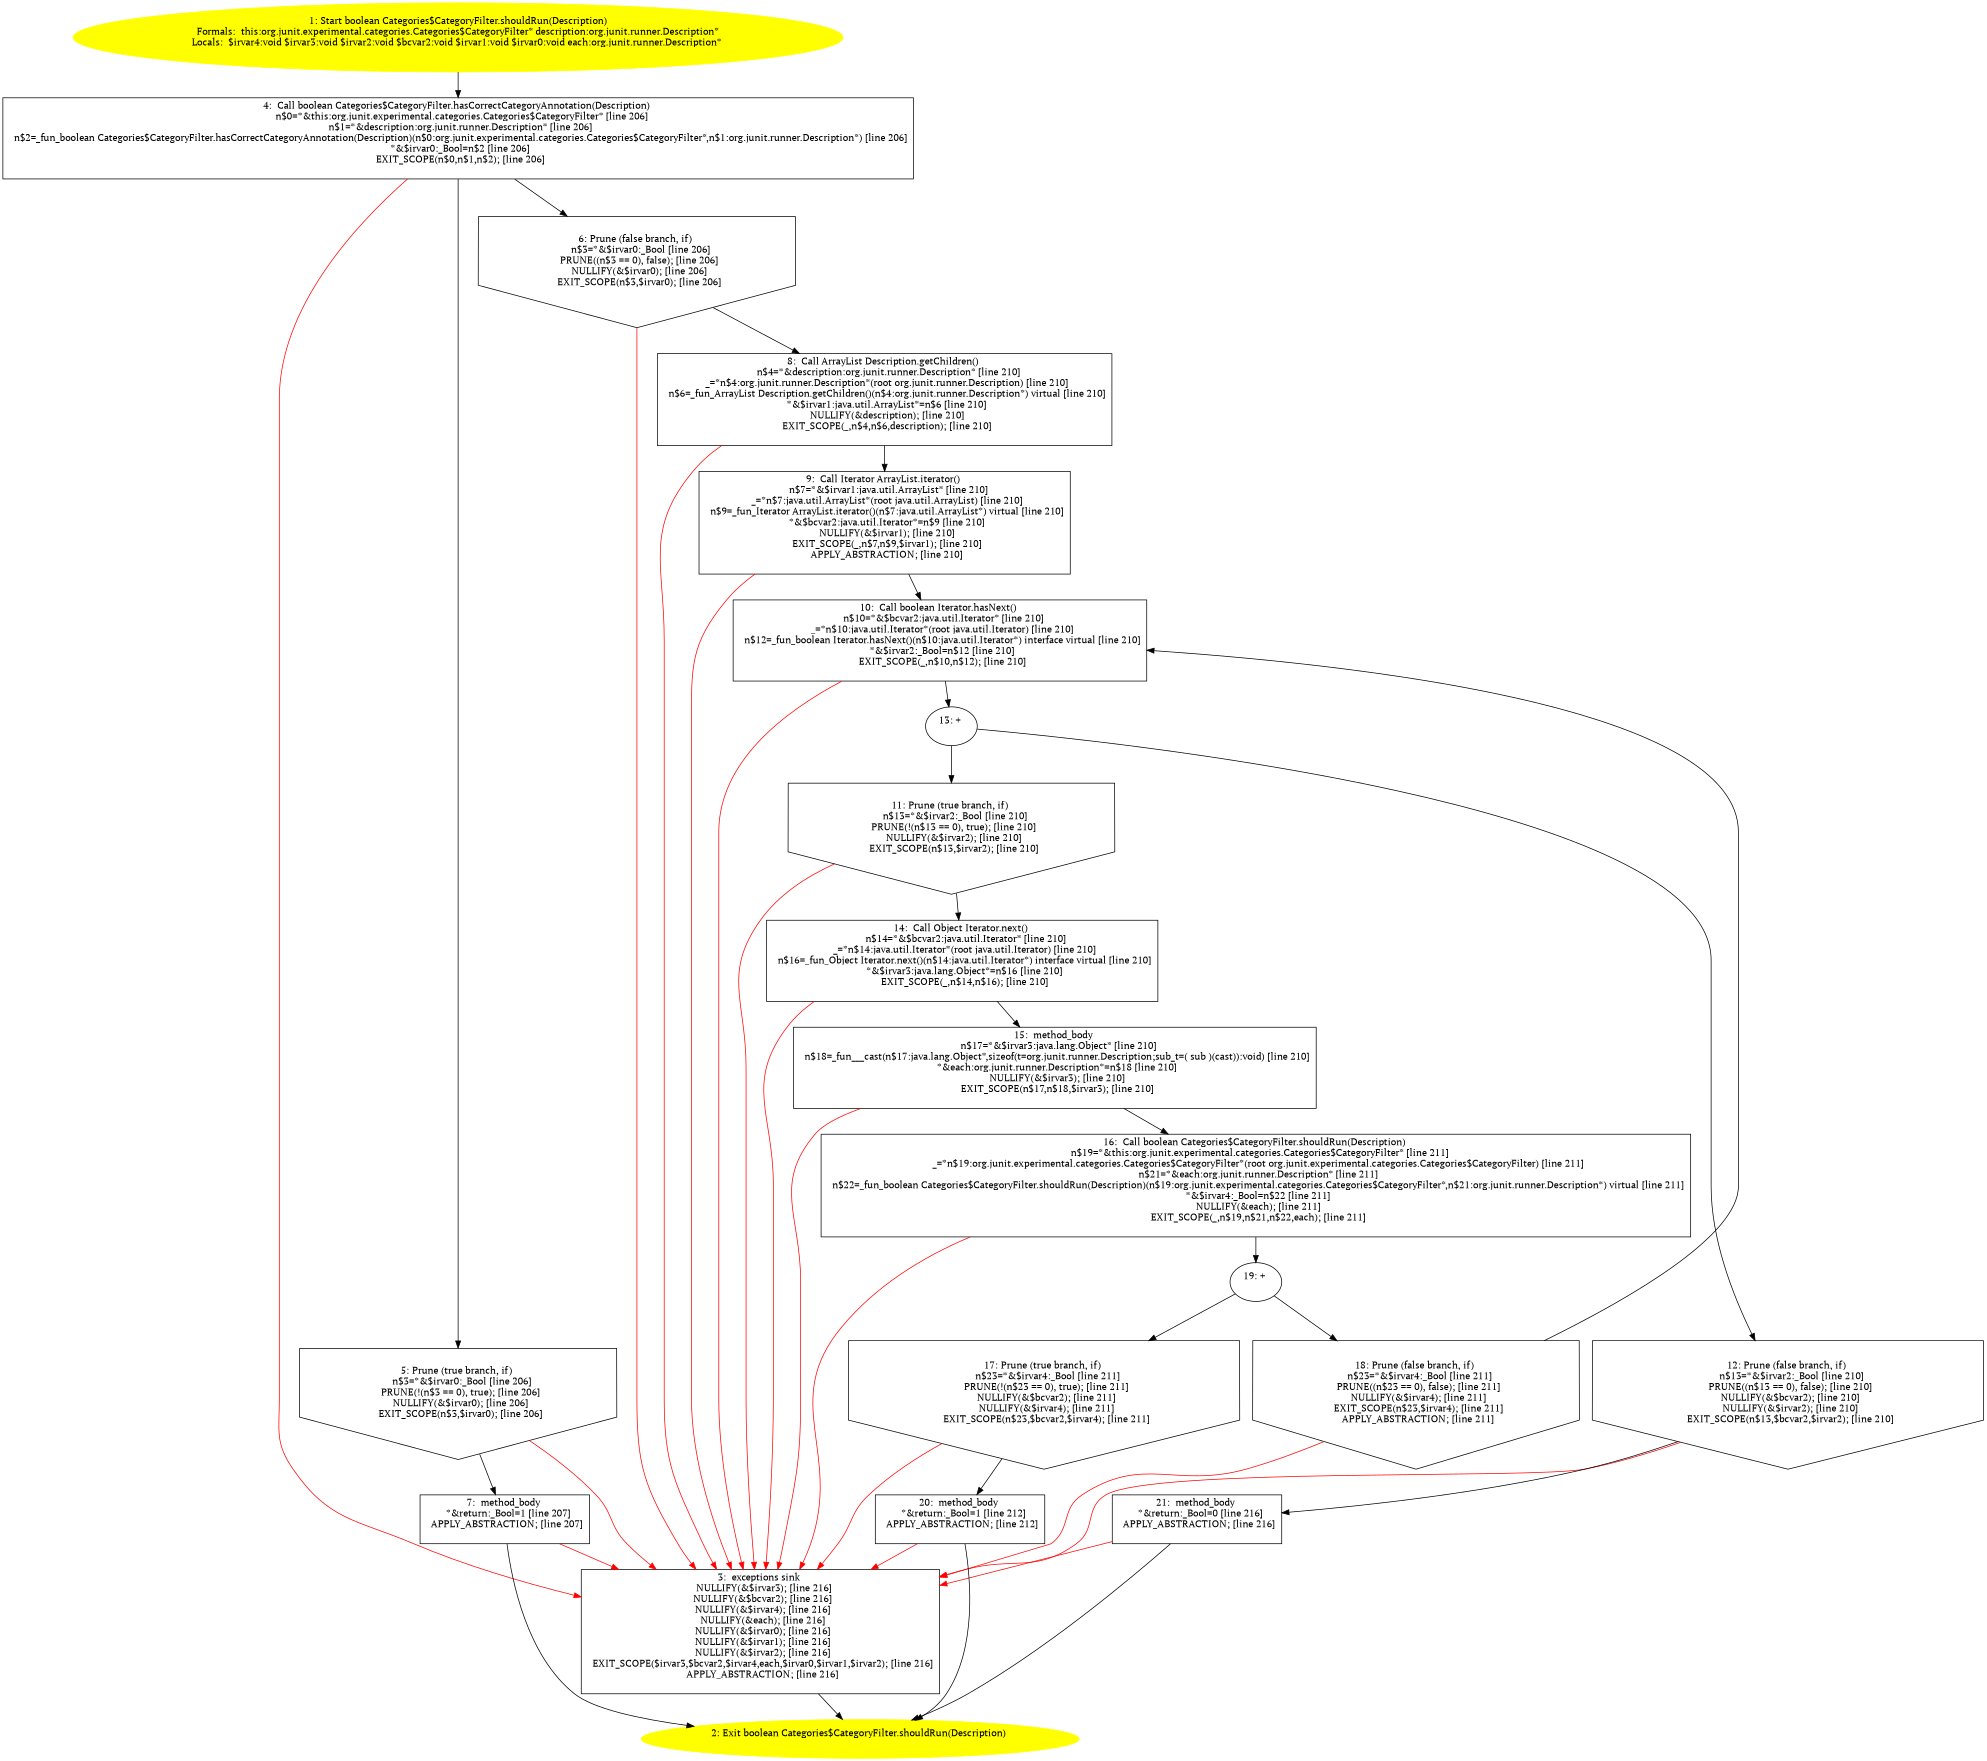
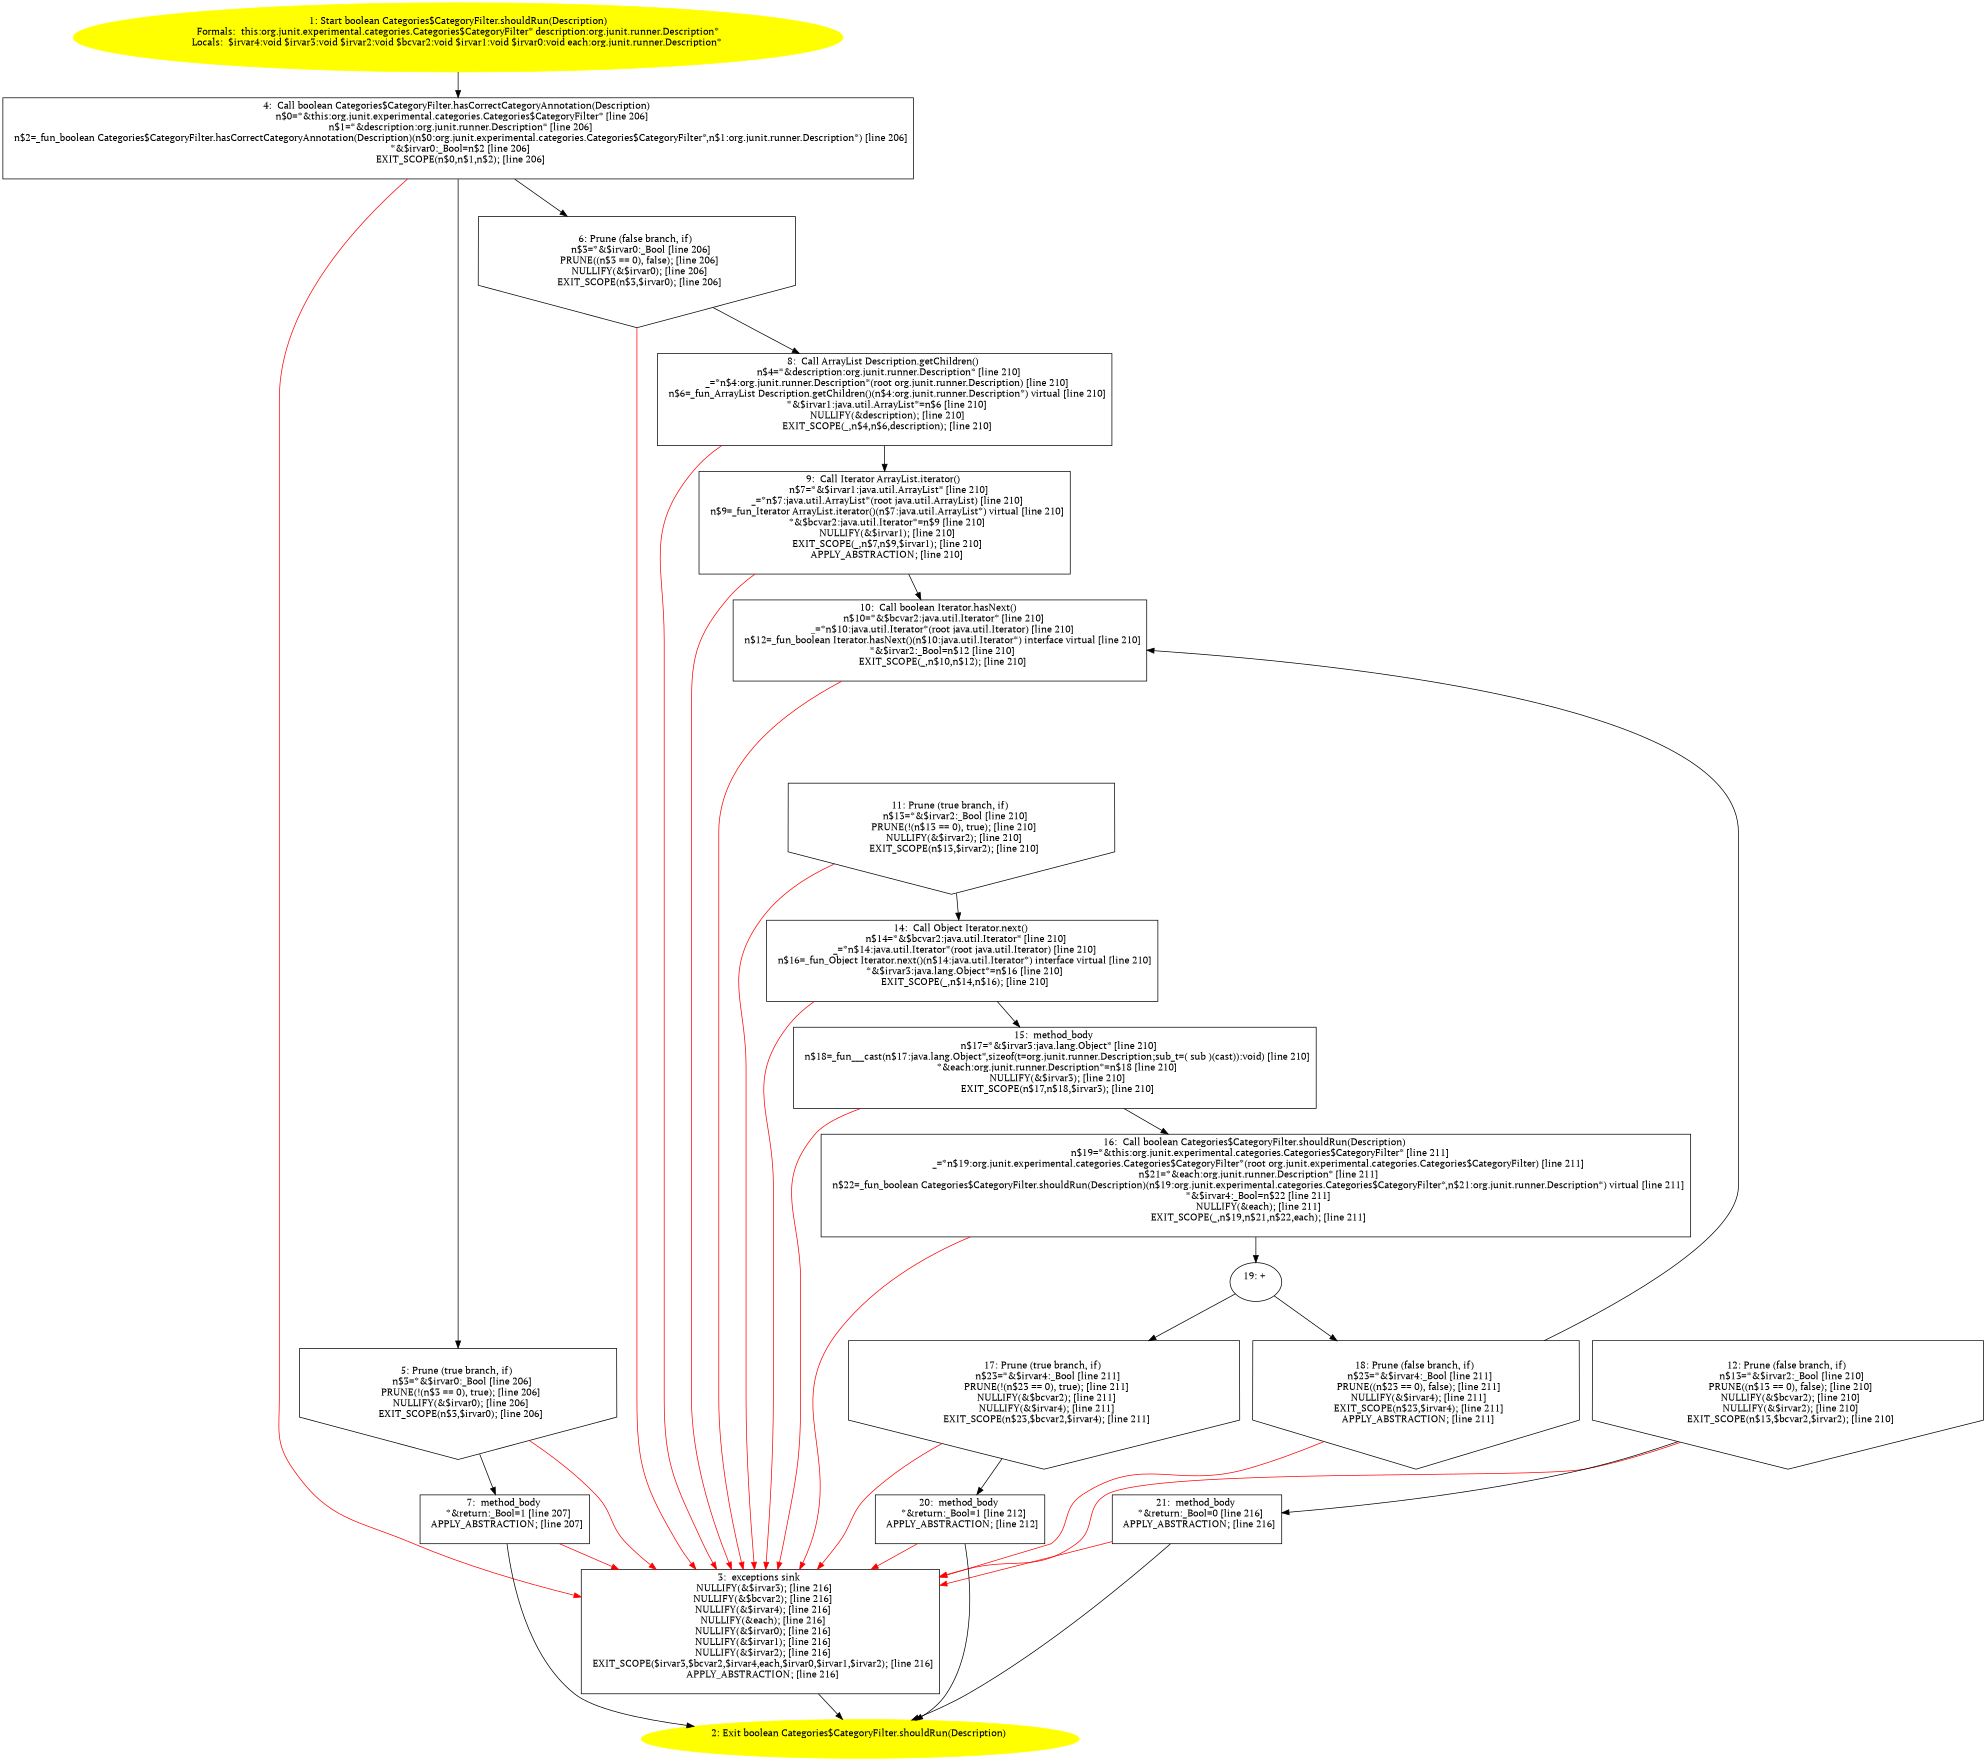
(951, 726) -> none
